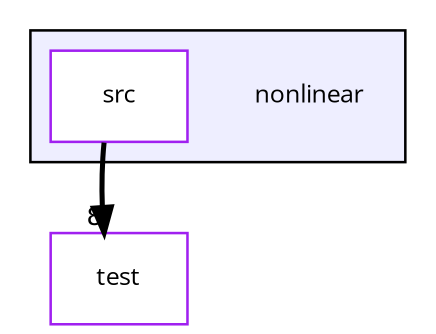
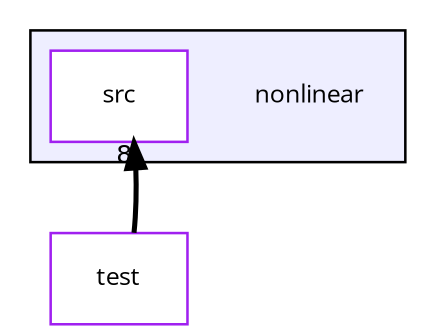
(102, 178) -> (136, 200)
